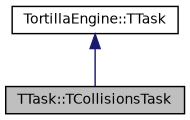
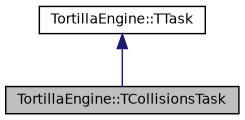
(95, 100) -> (122, 100)
